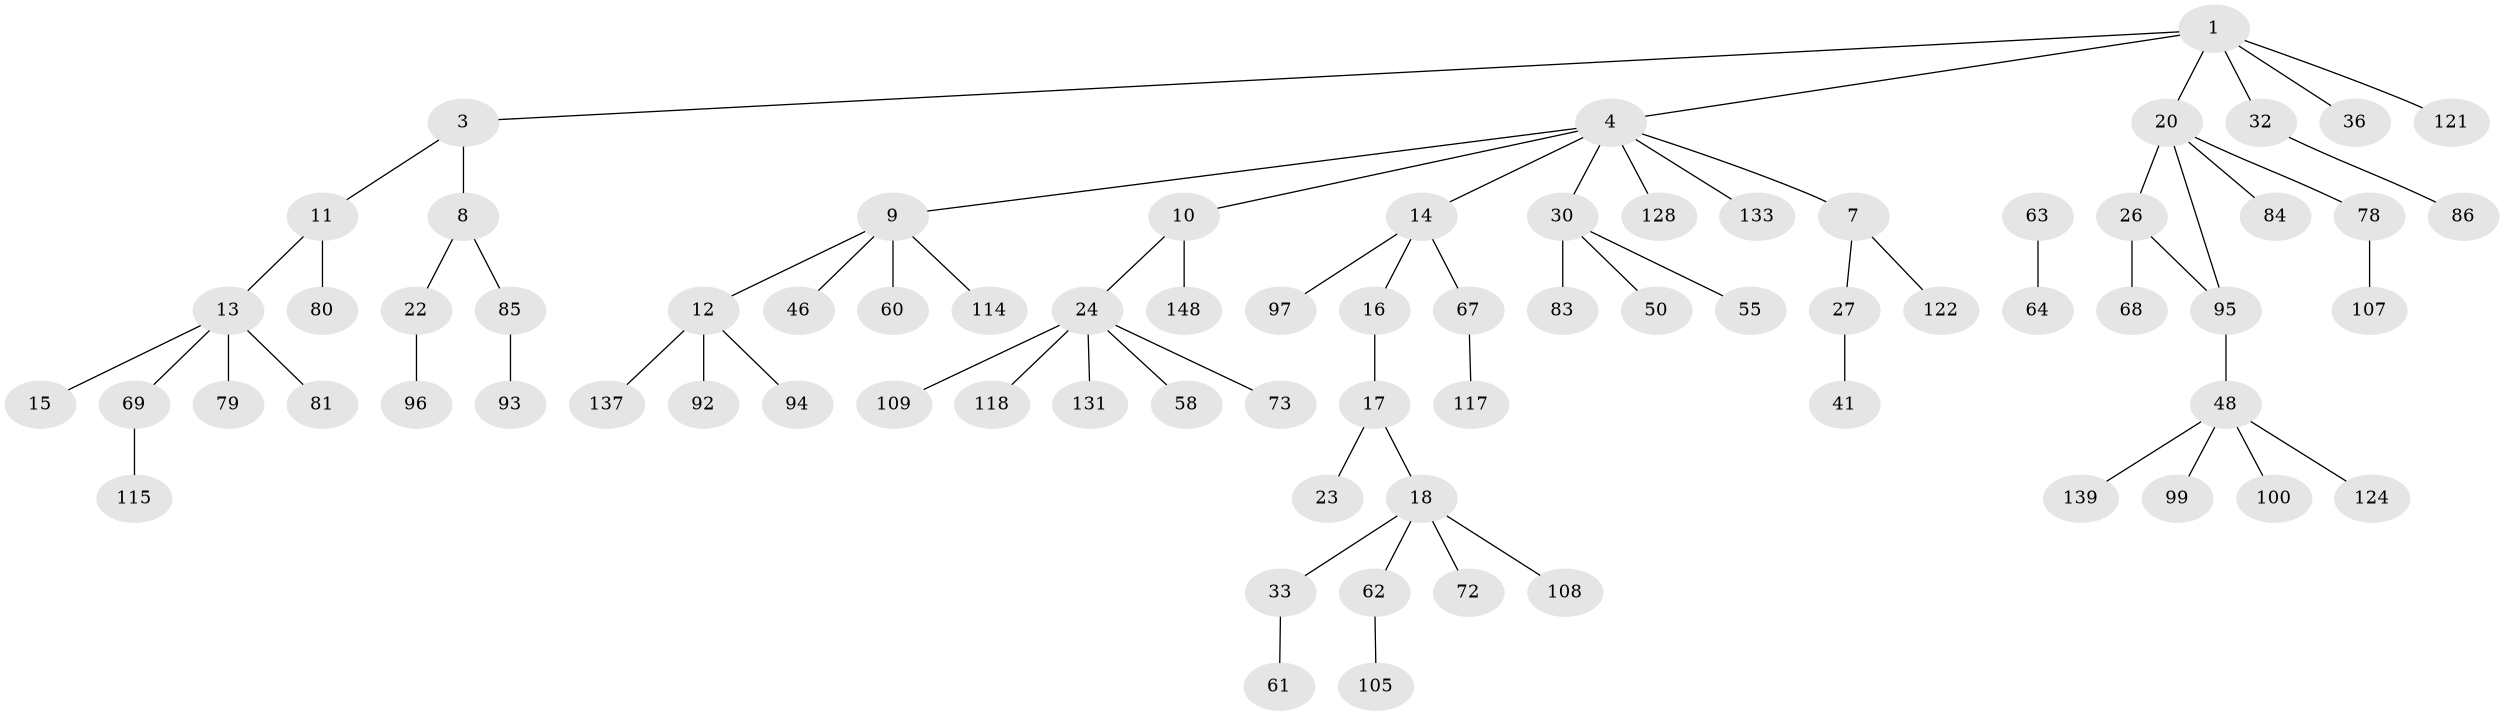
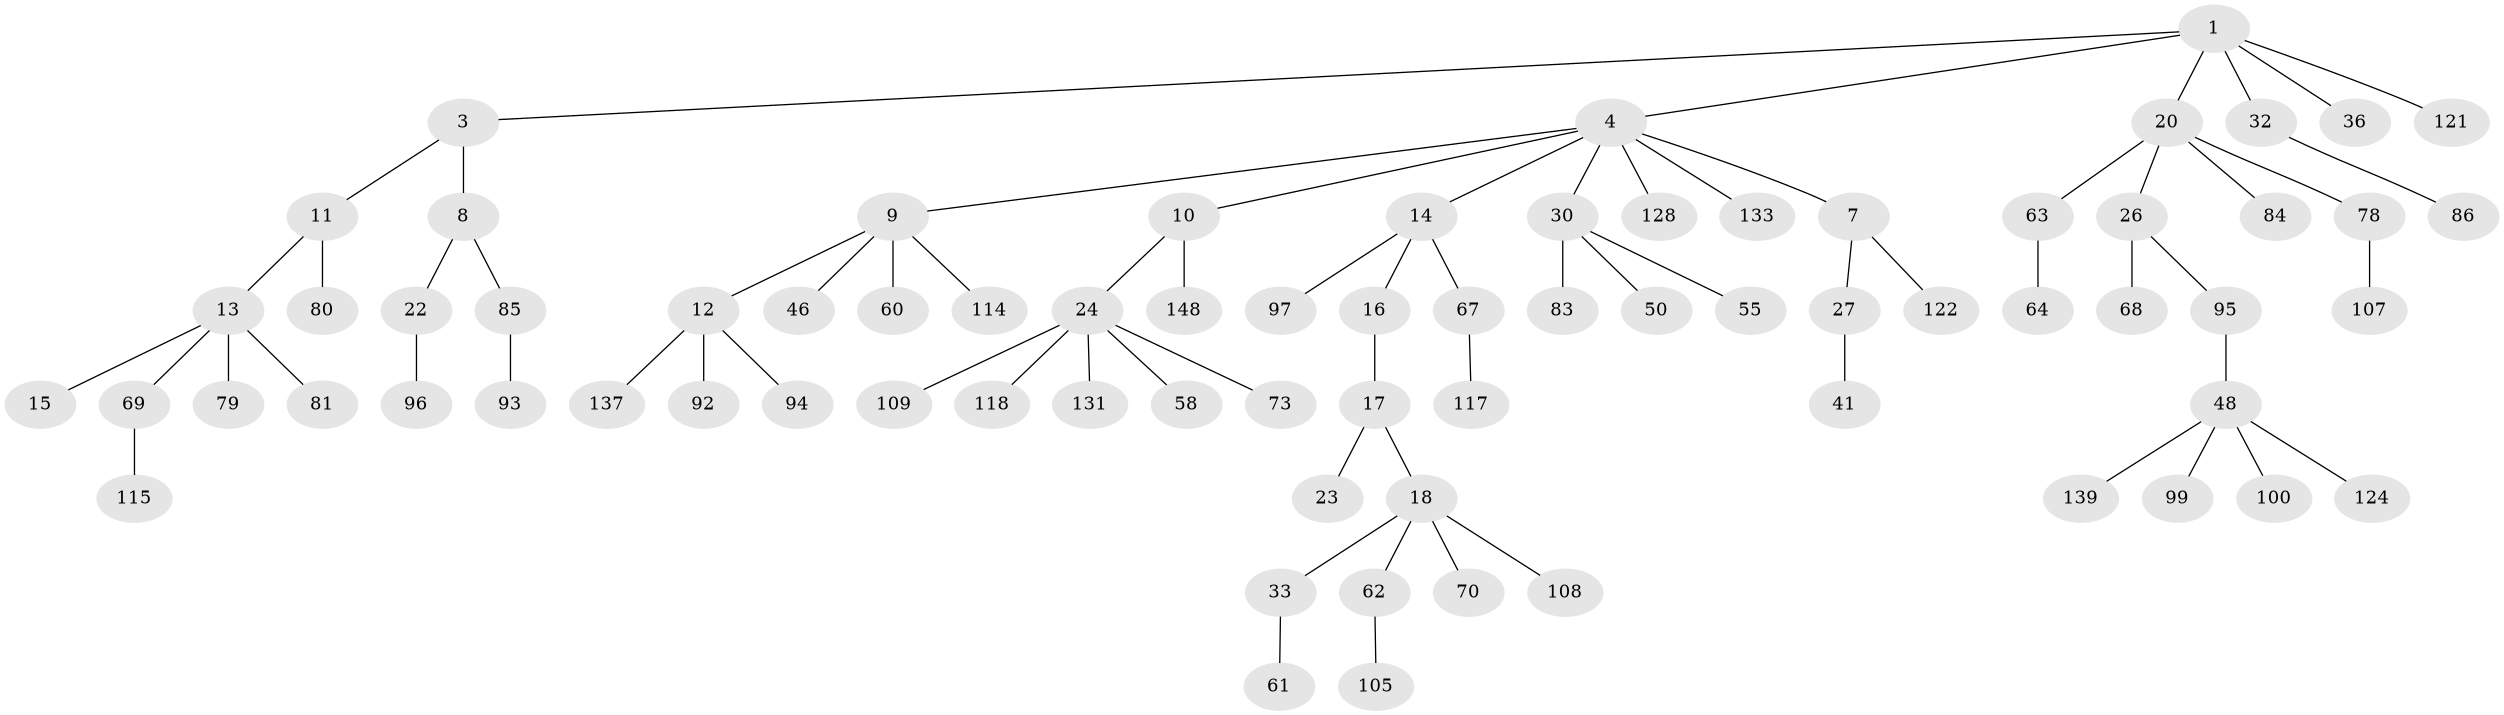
(2197, 217) -> (2102, 170)
(1469, 593) -> (1469, 593)
